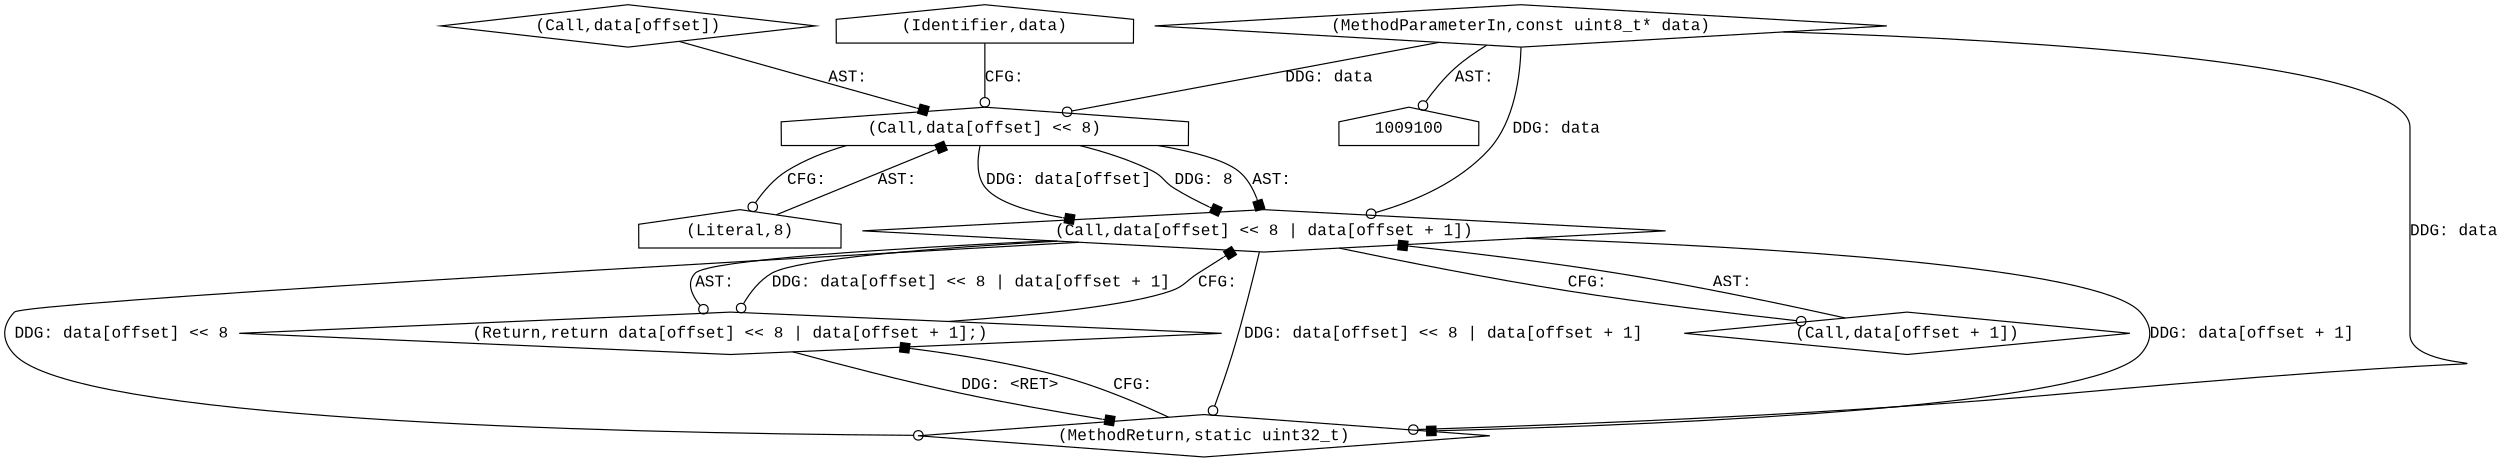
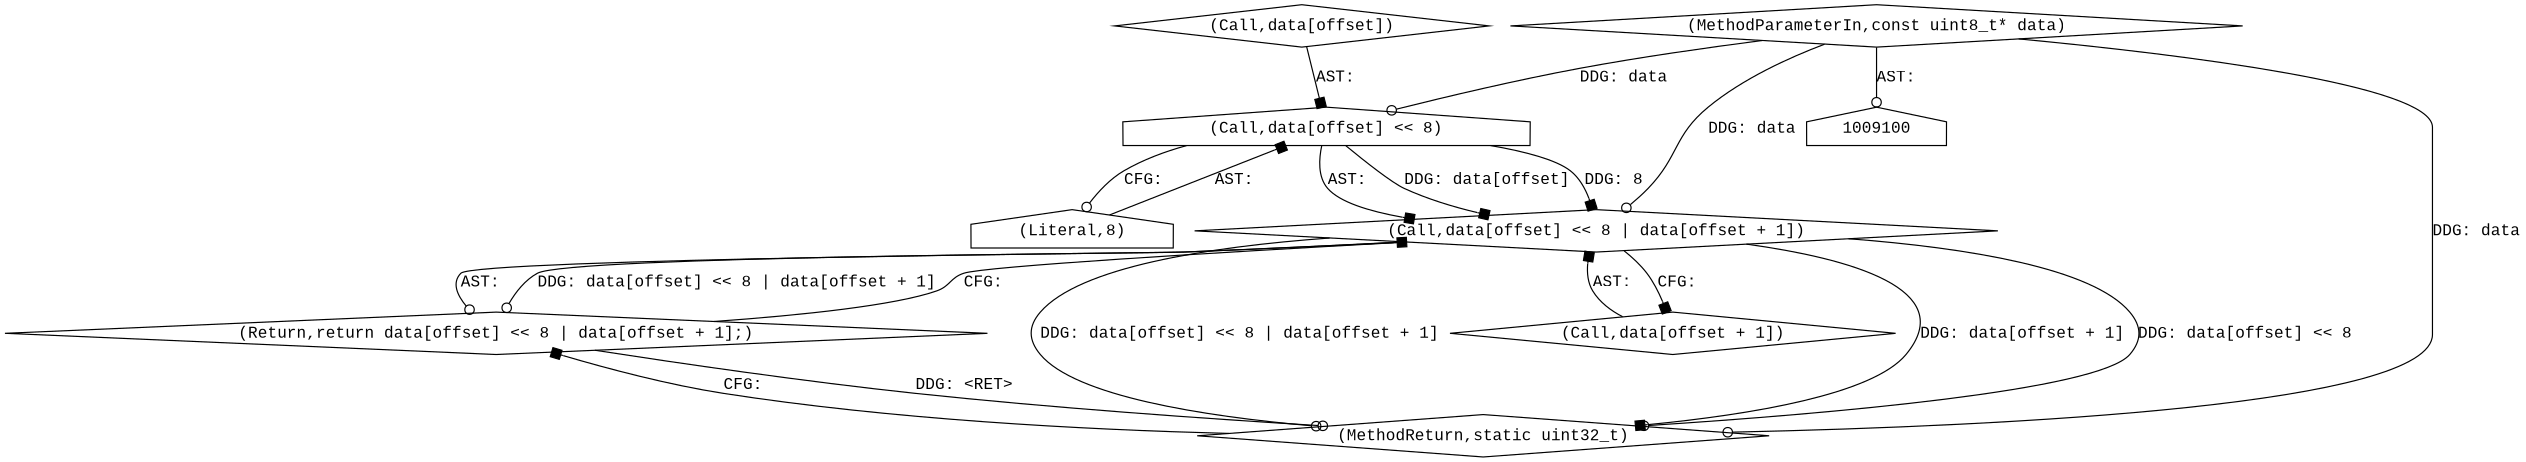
(985, 26) -> none
(1567, 291) -> (1647, 273)
(947, 390) -> (956, 397)
